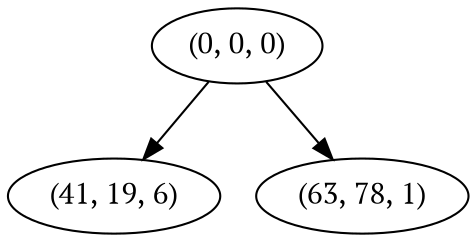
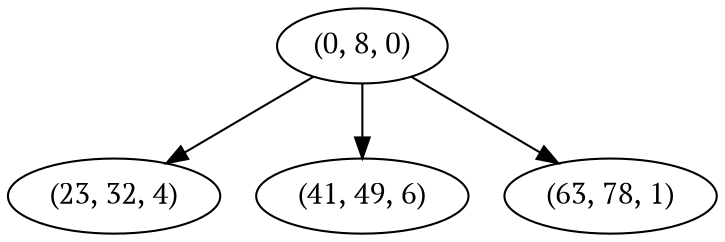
(237, 46) -> (362, 46)
none -> (114, 196)
(114, 196) -> (362, 196)
